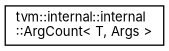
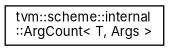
(84, 26) -> (84, 26)
